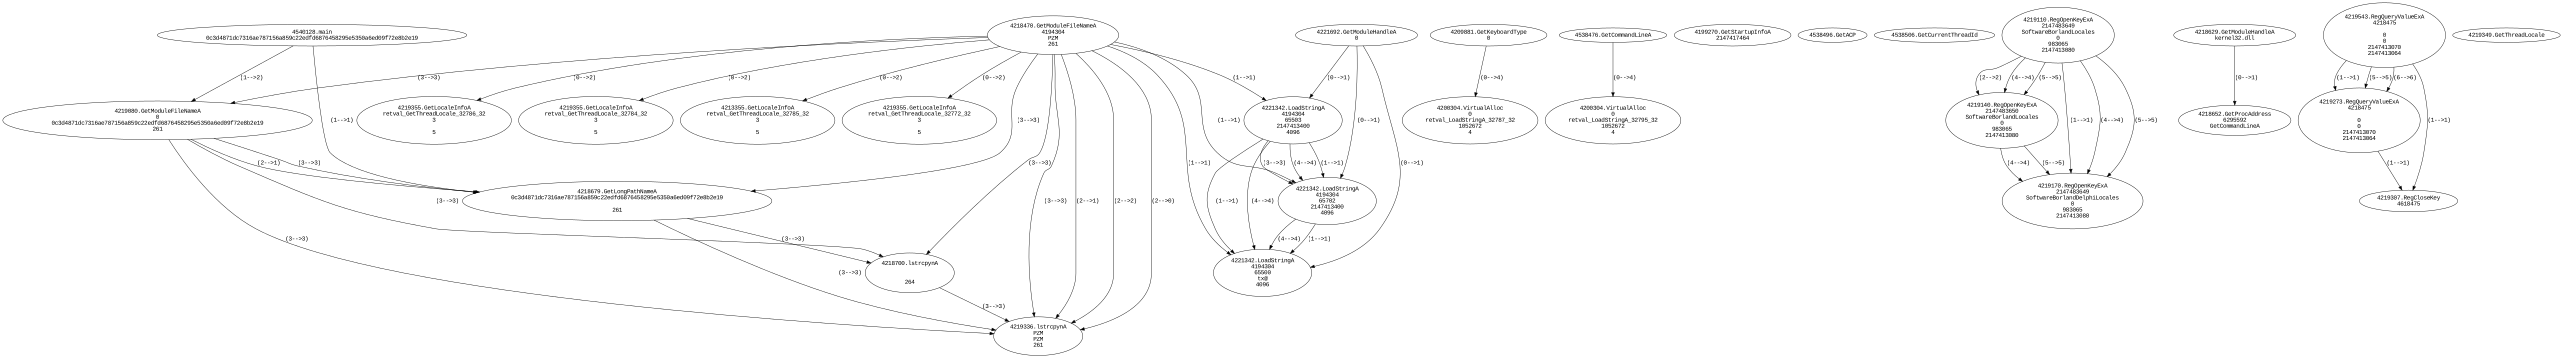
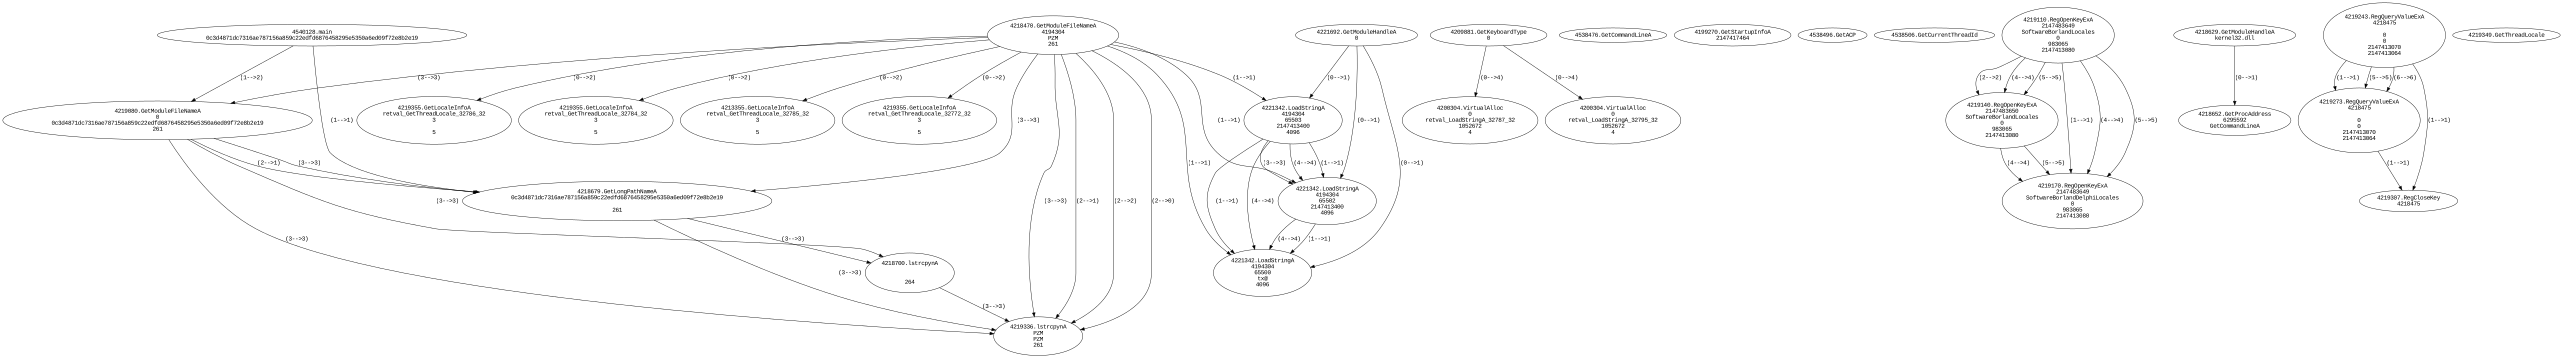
(2384, 35) -> (2384, 35)
(1613, 68) -> (1541, 71)
(1020, 167) -> none
(1327, 201) -> (1327, 201)
(2409, 201) -> (2409, 201)
